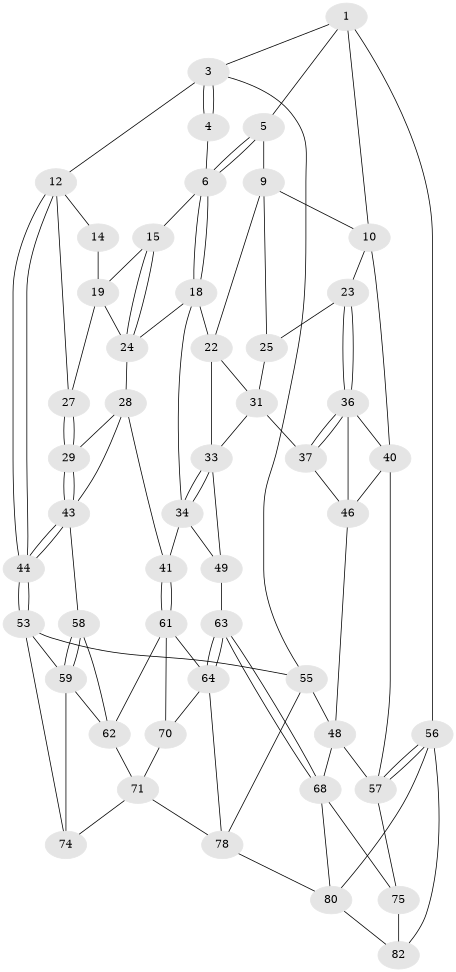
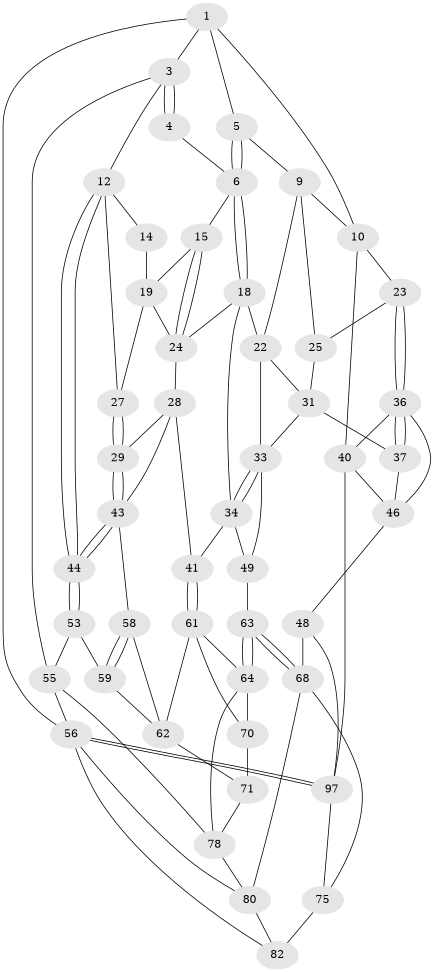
(321, 707) -> (61, 707)
(376, 790) -> (332, 790)
(66, 845) -> none
